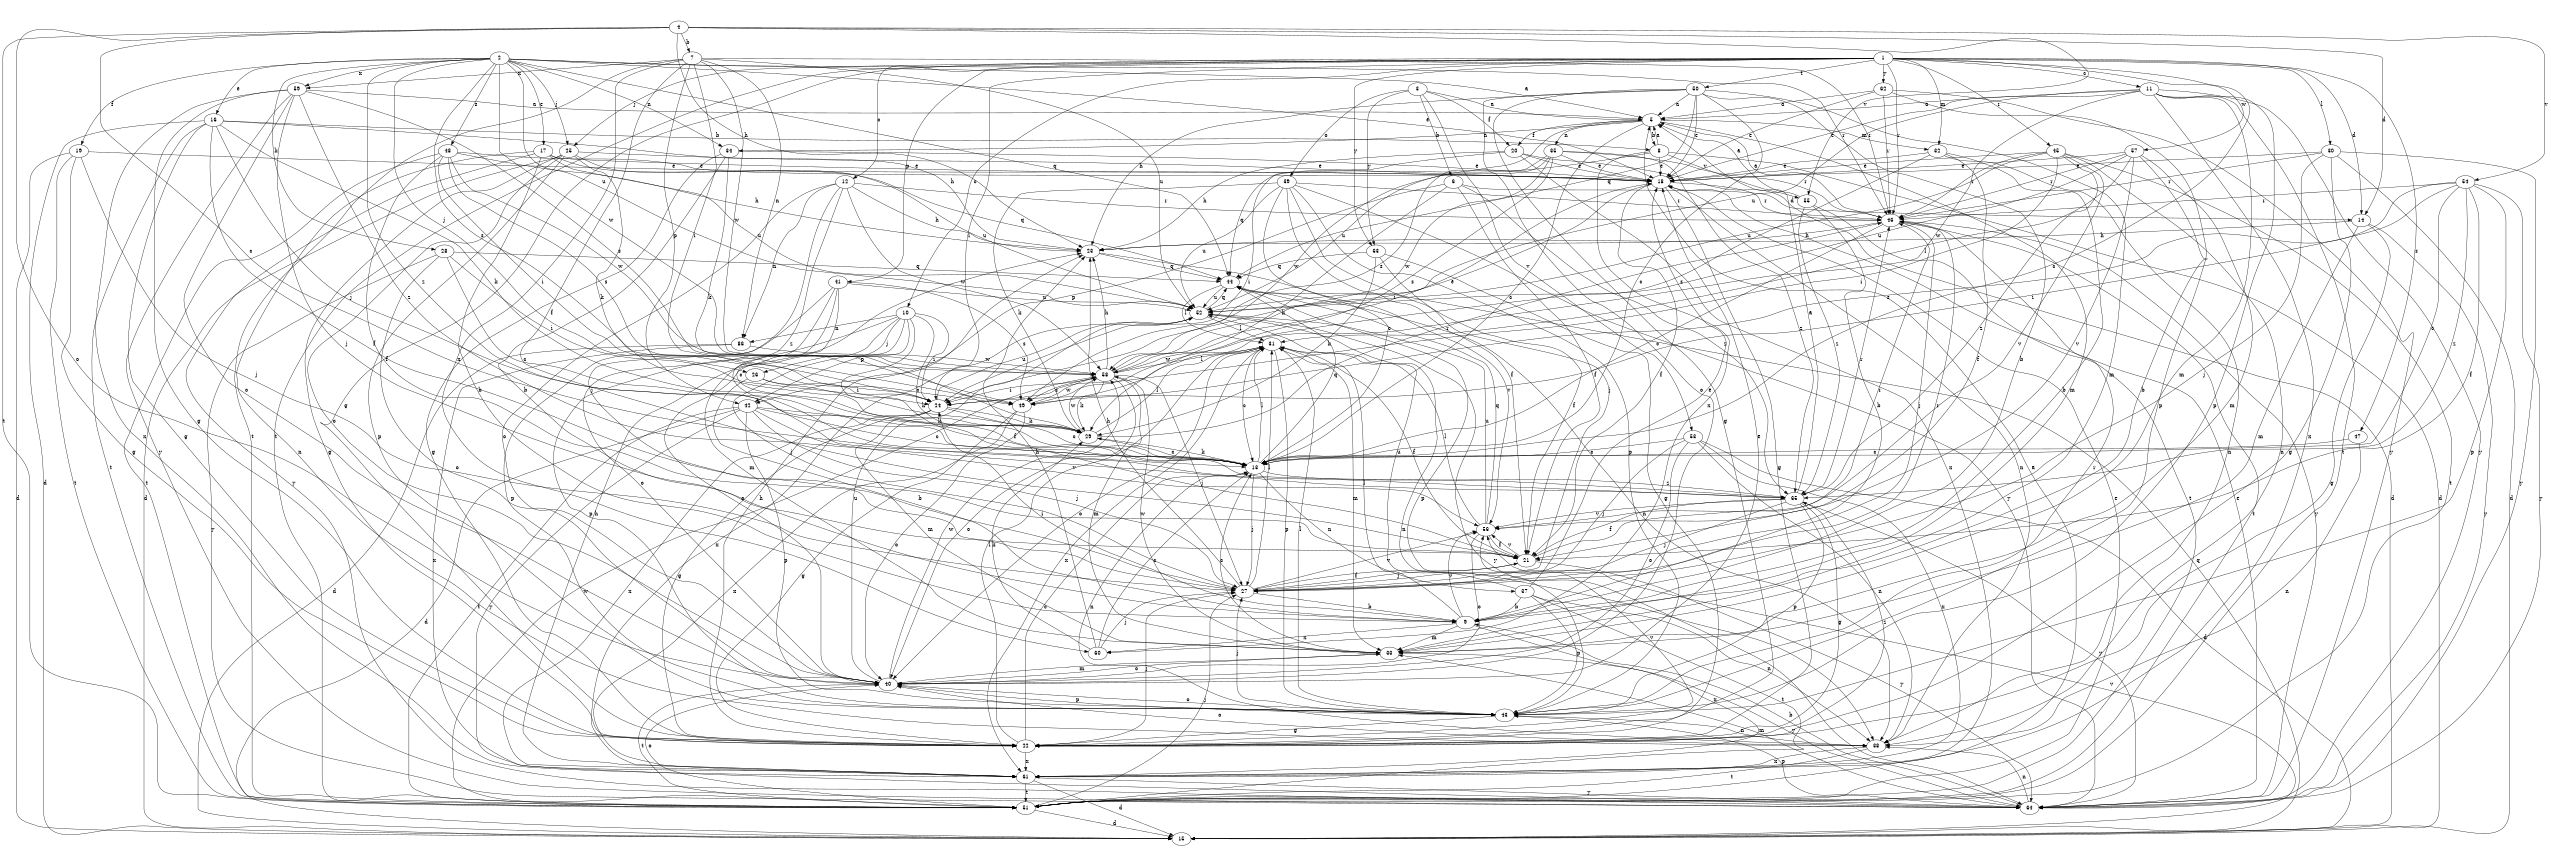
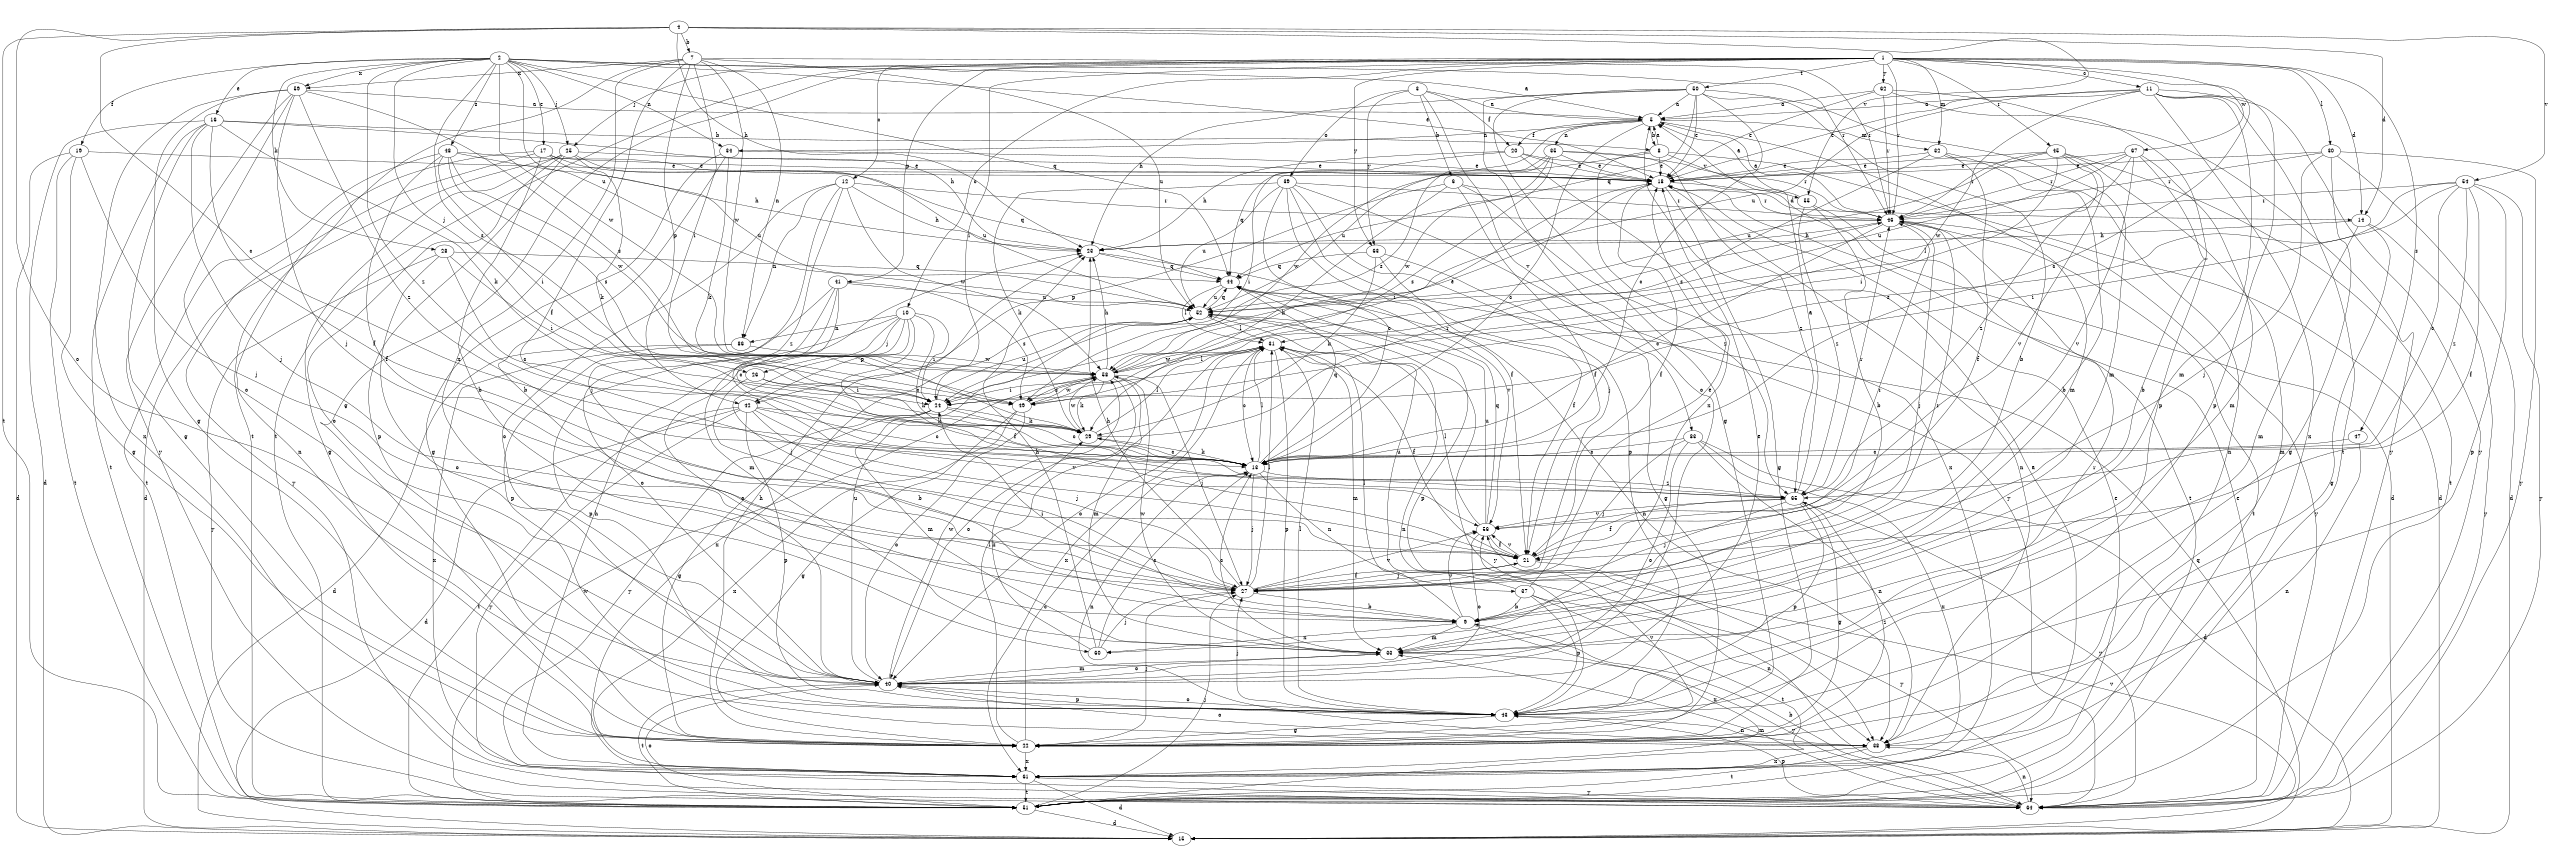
(2134, 151) -> (2134, 151)
(515, 369) -> (581, 479)
(1693, 437) -> (1693, 437)
(2282, 452) -> (2282, 452)
(630, 592) -> (630, 592)
